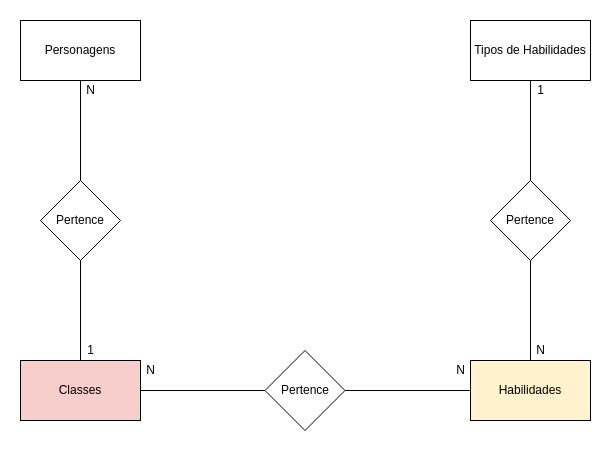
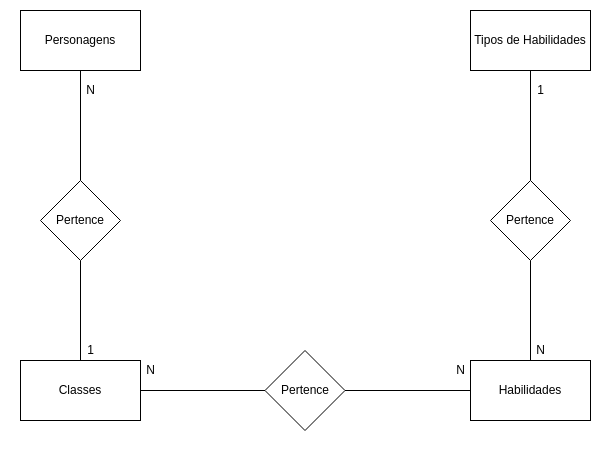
(81, 51) -> (81, 41)
(531, 51) -> (531, 41)
(81, 391) -> (81, 391)
(531, 391) -> (531, 391)
